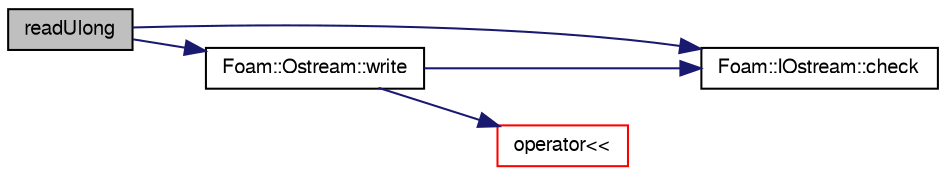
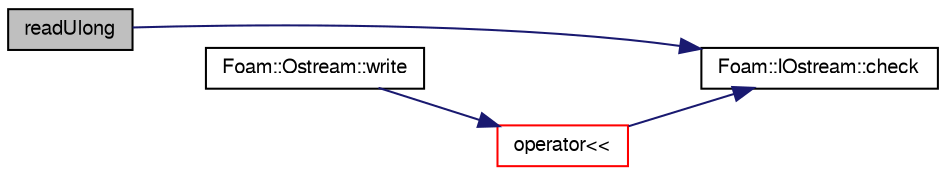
(159, 44) -> none
(552, 68) -> (681, 110)
